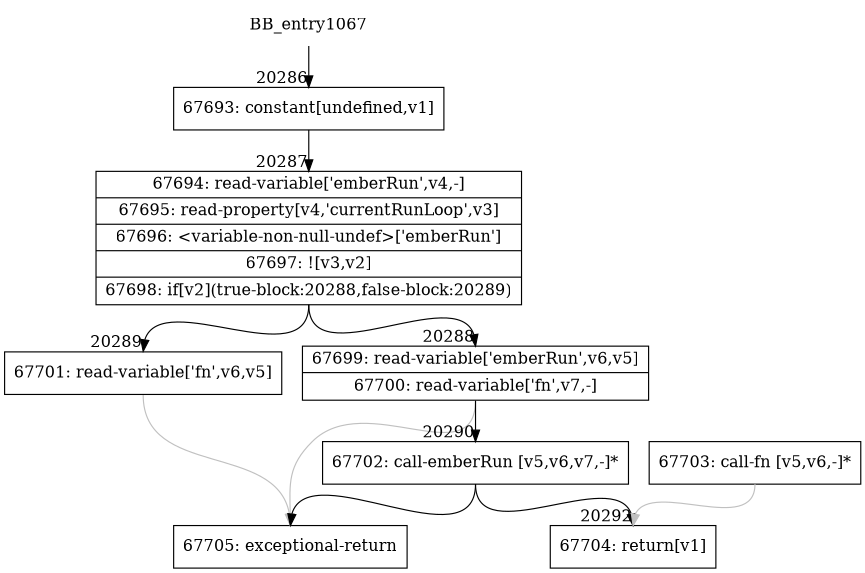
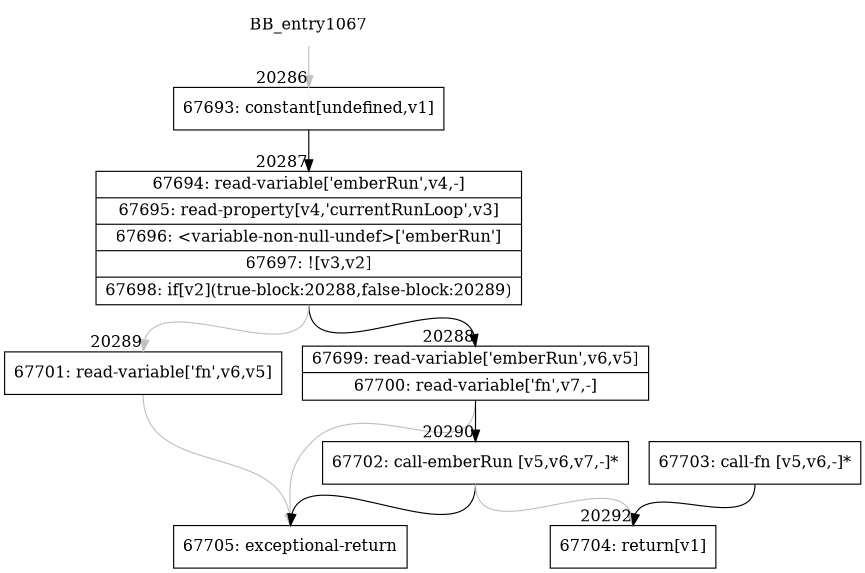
(309, 61) -> (309, 61)
(232, 329) -> (232, 329)
(549, 506) -> (549, 506)
(700, 506) -> (700, 506)
